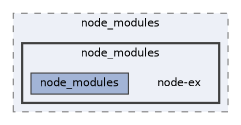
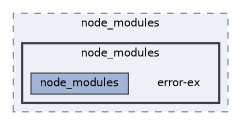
(179, 84) -> (179, 84)
